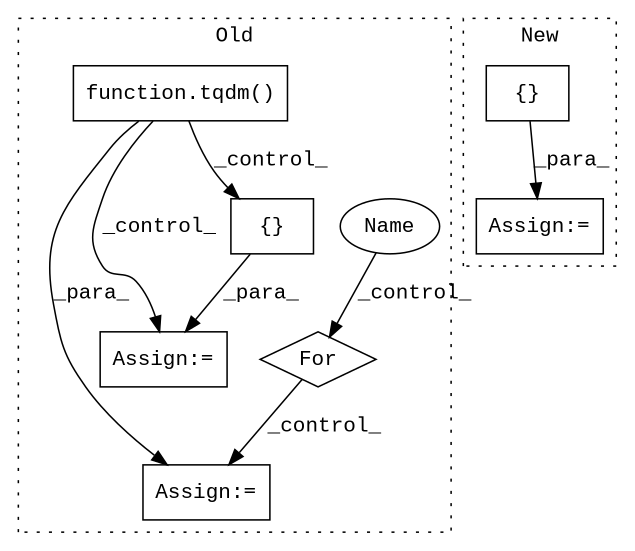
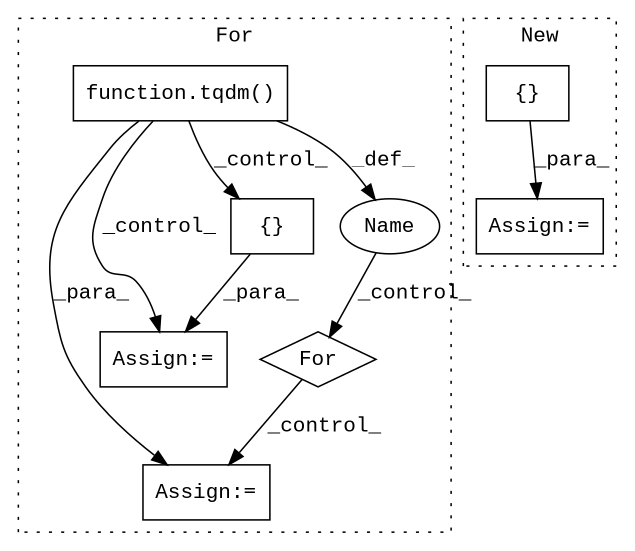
(235, 36) -> (235, 36)
none -> (327, 147)
